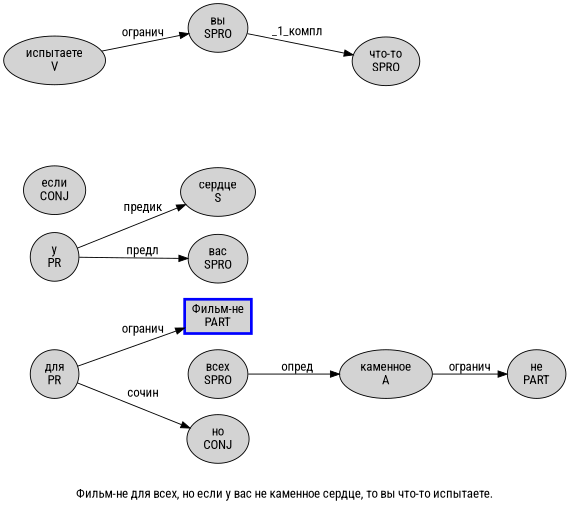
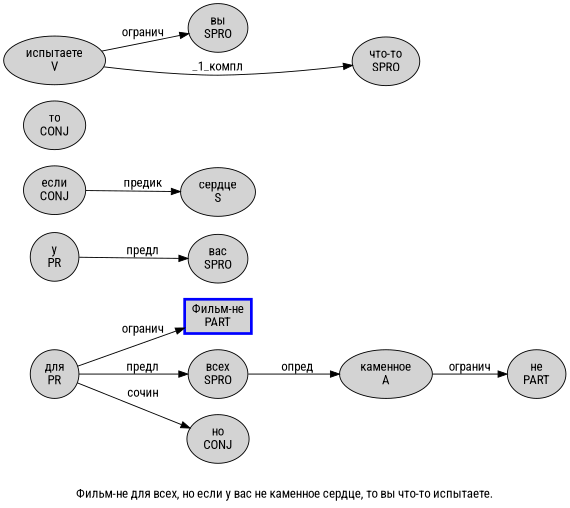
(296, 43) -> (224, 75)
none -> (55, 125)
(127, 228) -> (128, 191)
none -> (129, 374)
